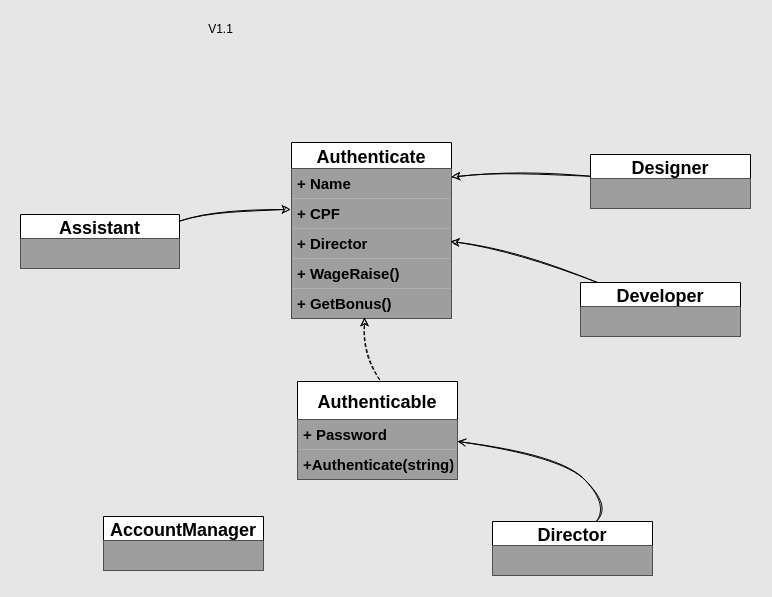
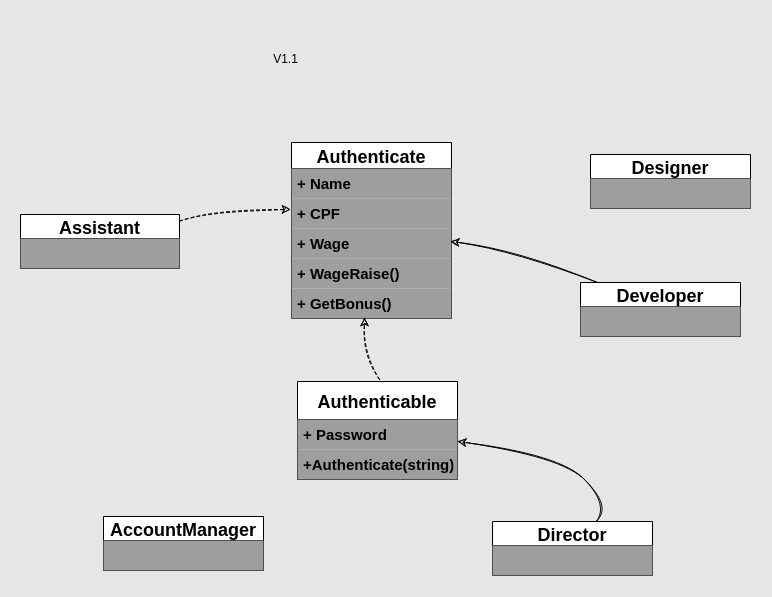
(220, 30) -> (285, 60)
(524, 174) -> none
(230, 212) -> (230, 212)
(335, 244) -> (320, 244)
(464, 442) -> (466, 443)
